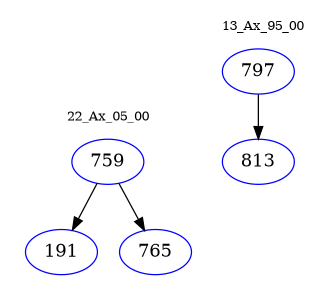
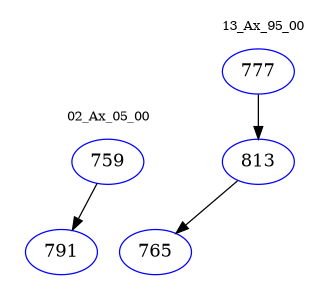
(258, 71) -> (258, 71)
(108, 117) -> (108, 117)
(129, 201) -> (212, 203)
(61, 252) -> (61, 252)
